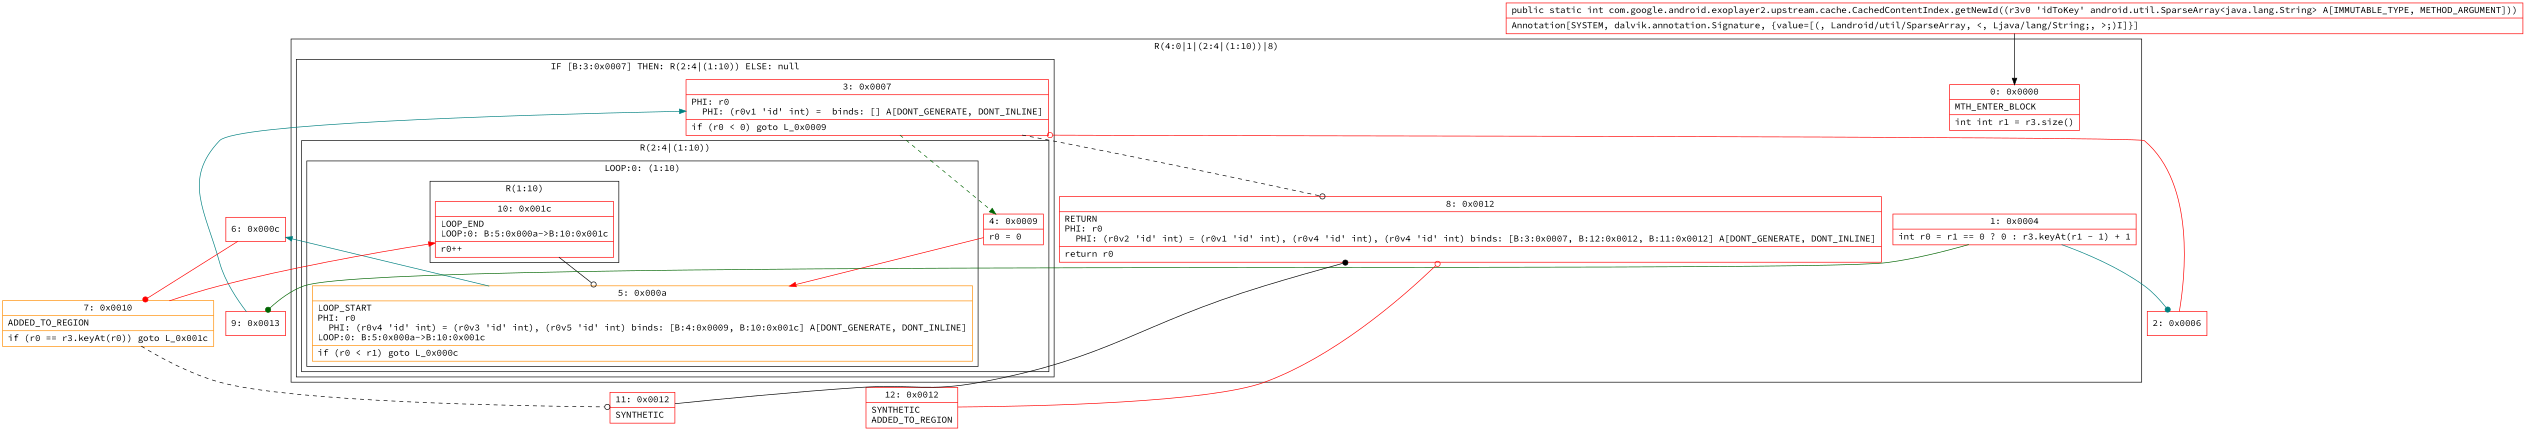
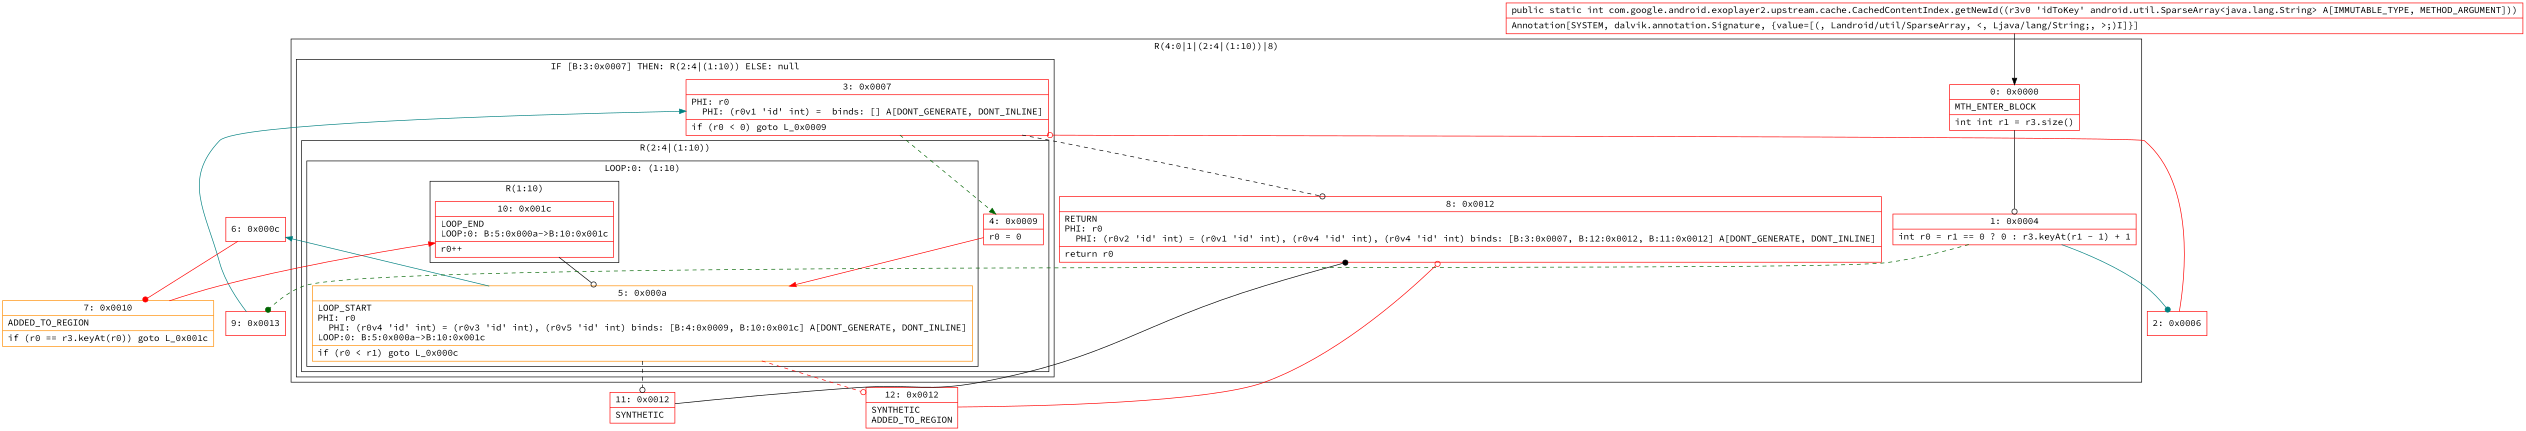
none -> (2015, 170)
(1117, 268) -> (1117, 268)
none -> (811, 376)
(368, 400) -> (642, 374)
